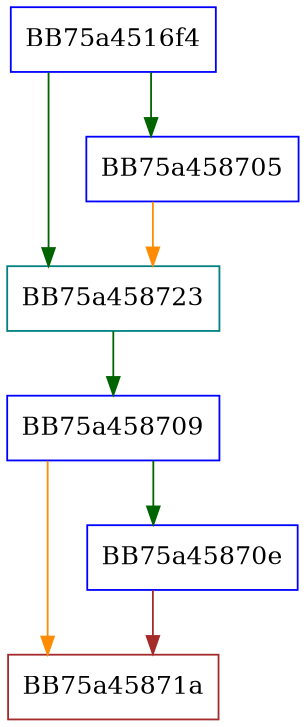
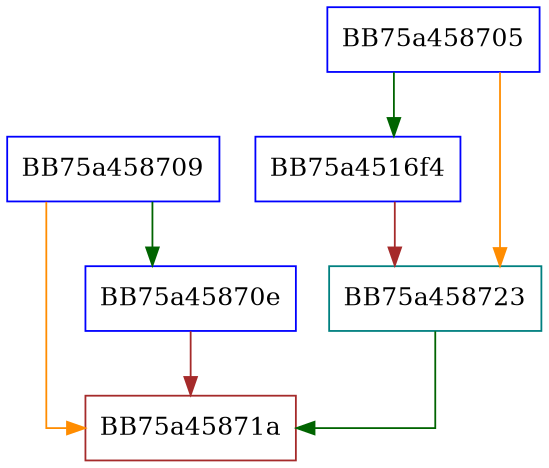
(151, 95) -> (394, 95)
(49, 160) -> (395, 225)
(113, 354) -> (423, 428)
